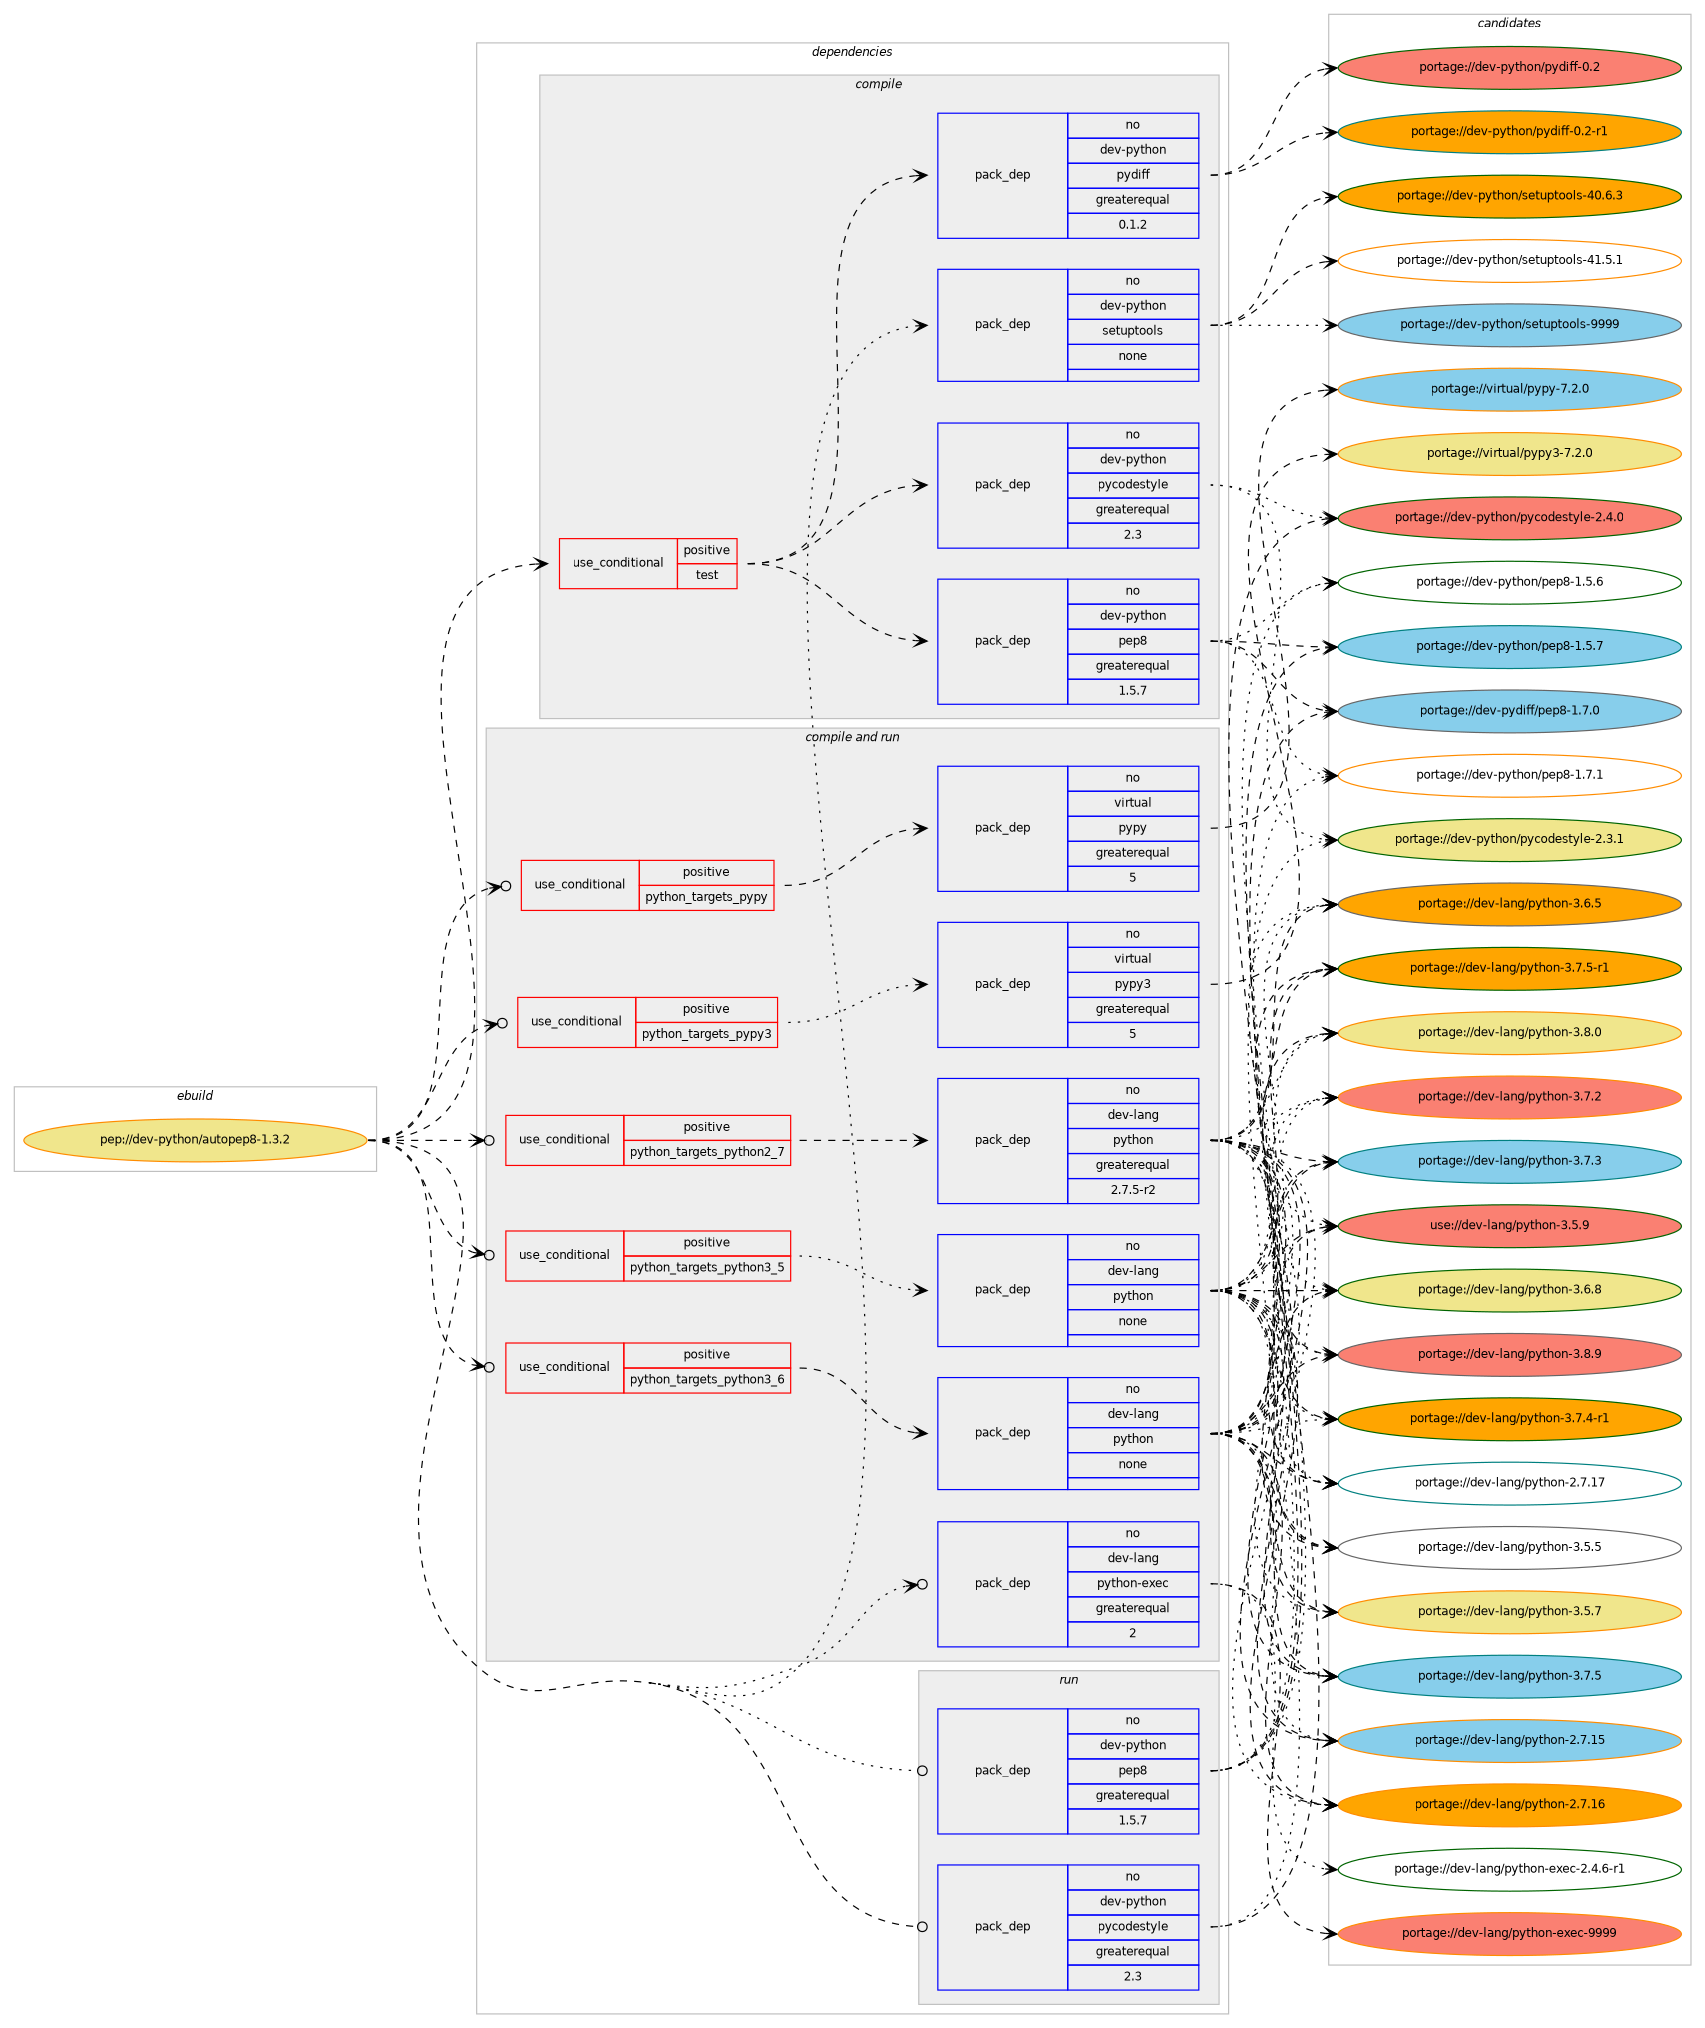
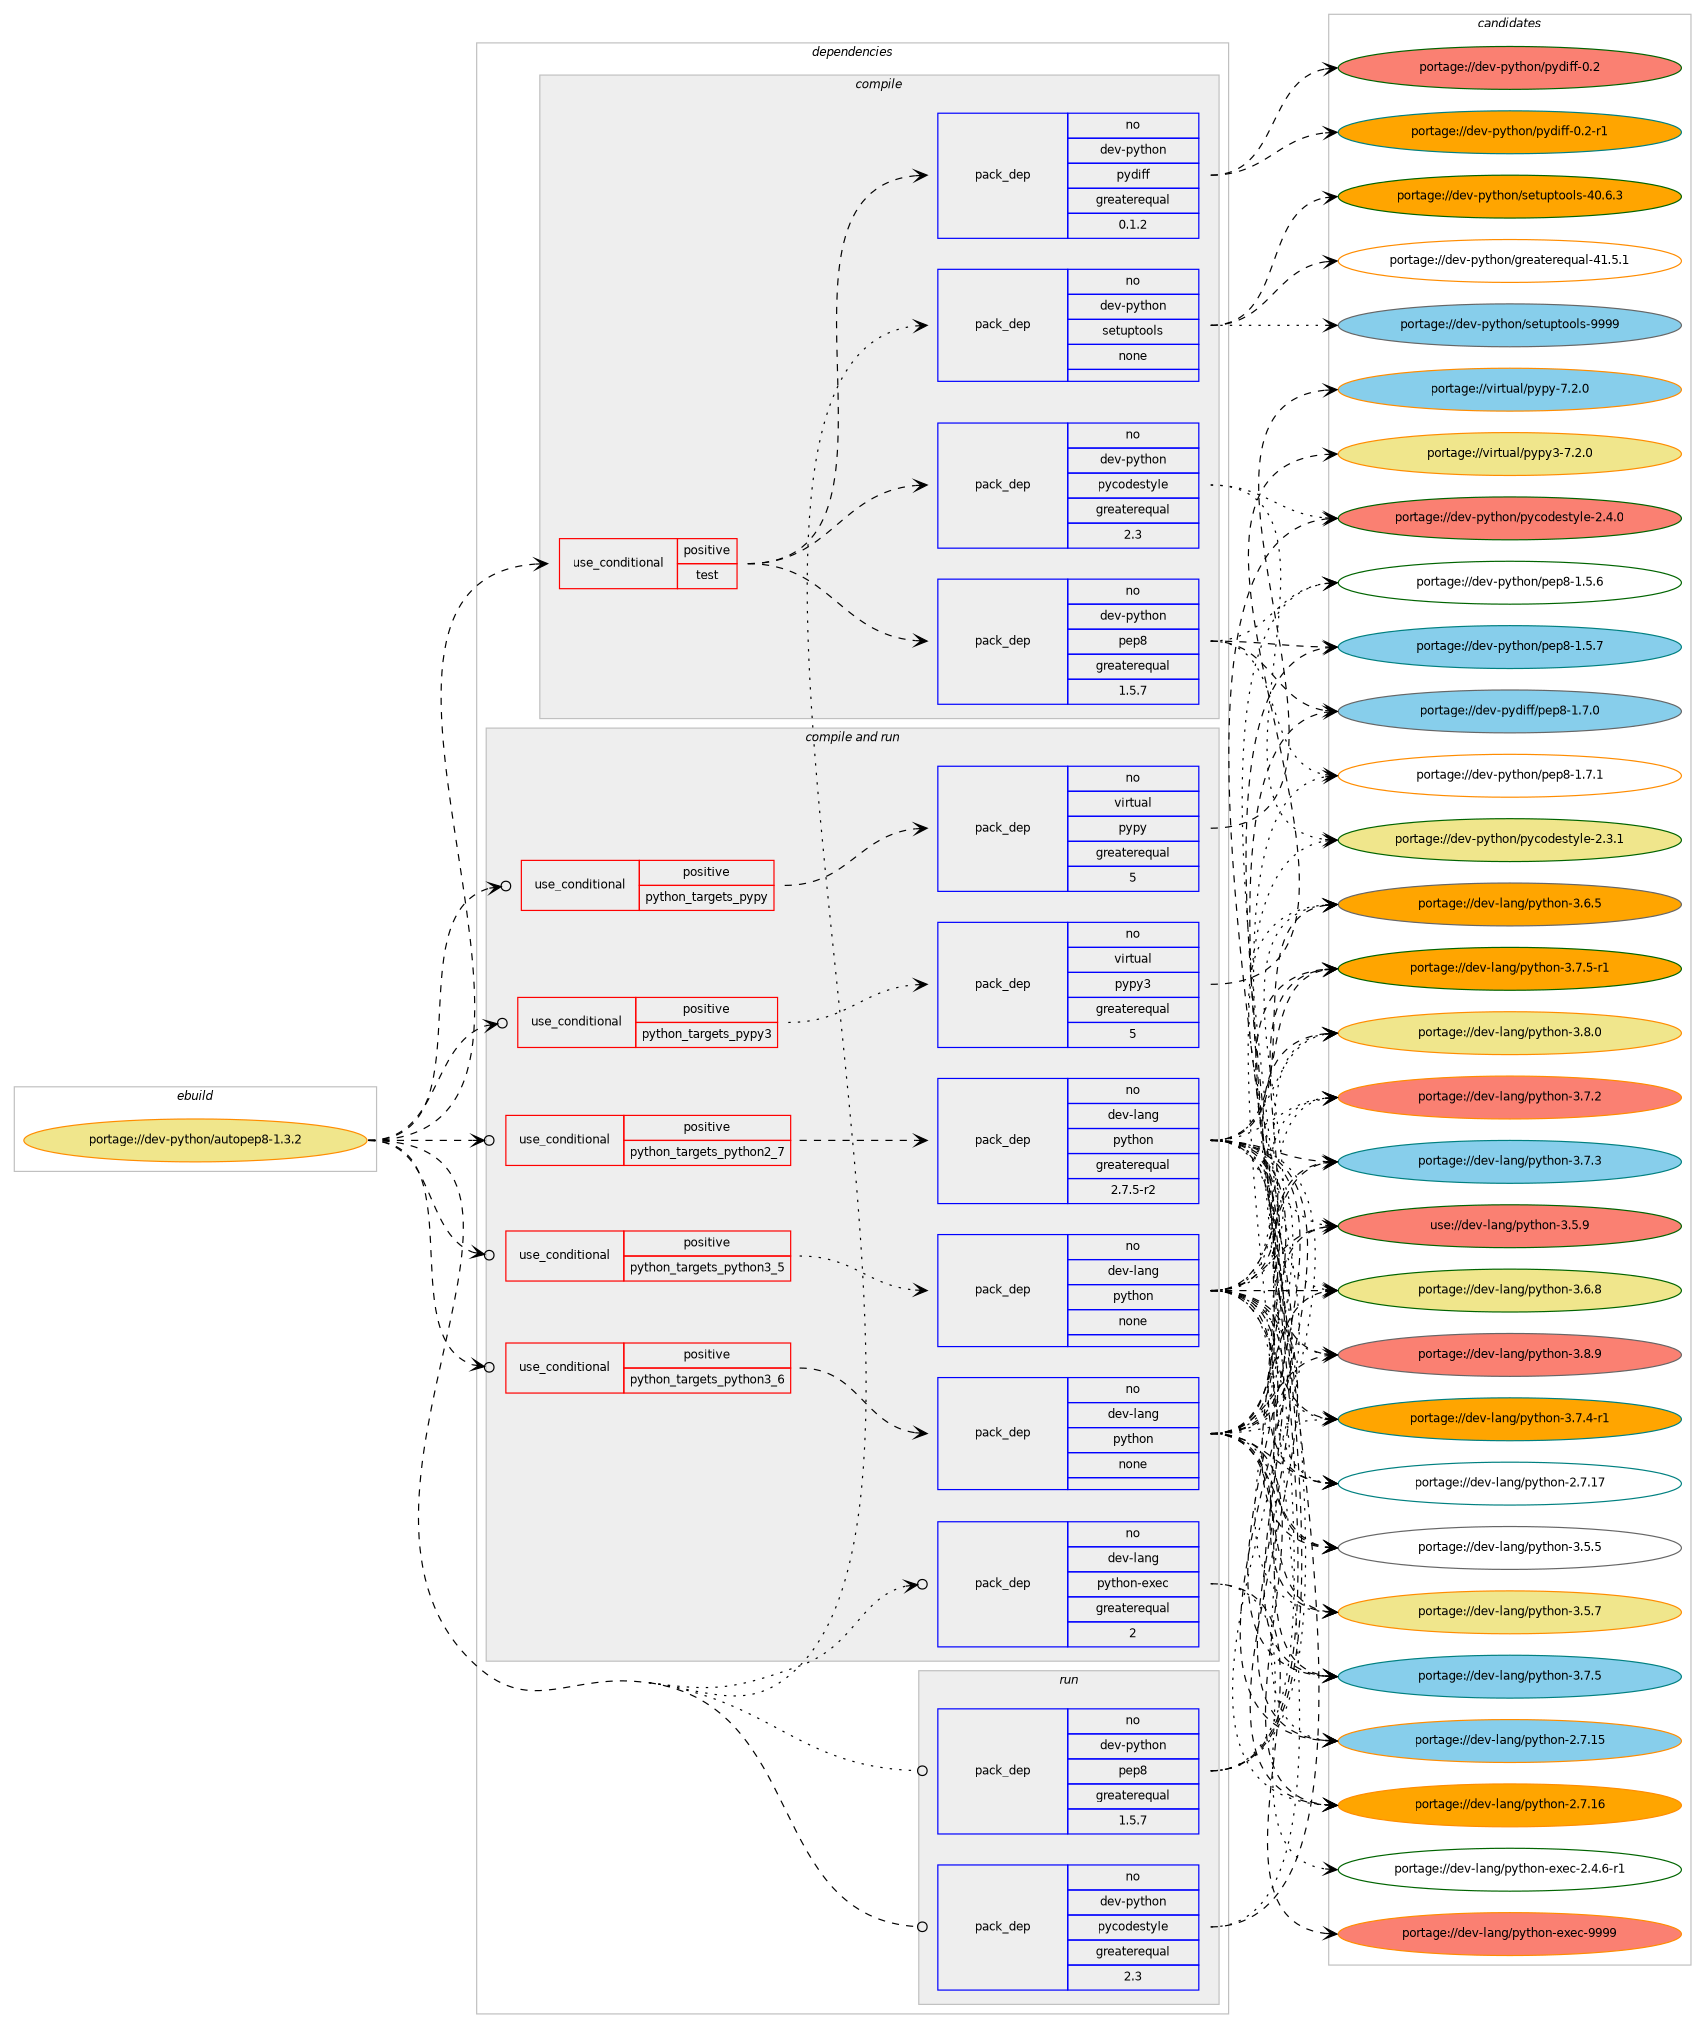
(1510, 261) -> (1510, 261)
(195, 1140) -> (195, 1140)
(1510, 1419) -> (1510, 1419)
